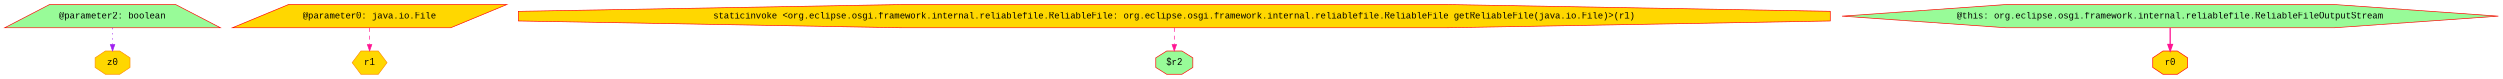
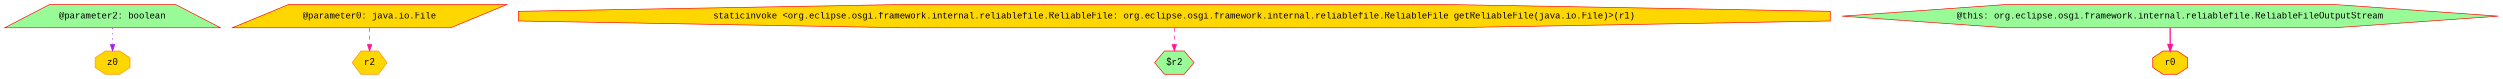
(370, 63) -> (370, 63)
(1174, 63) -> (1174, 63)
